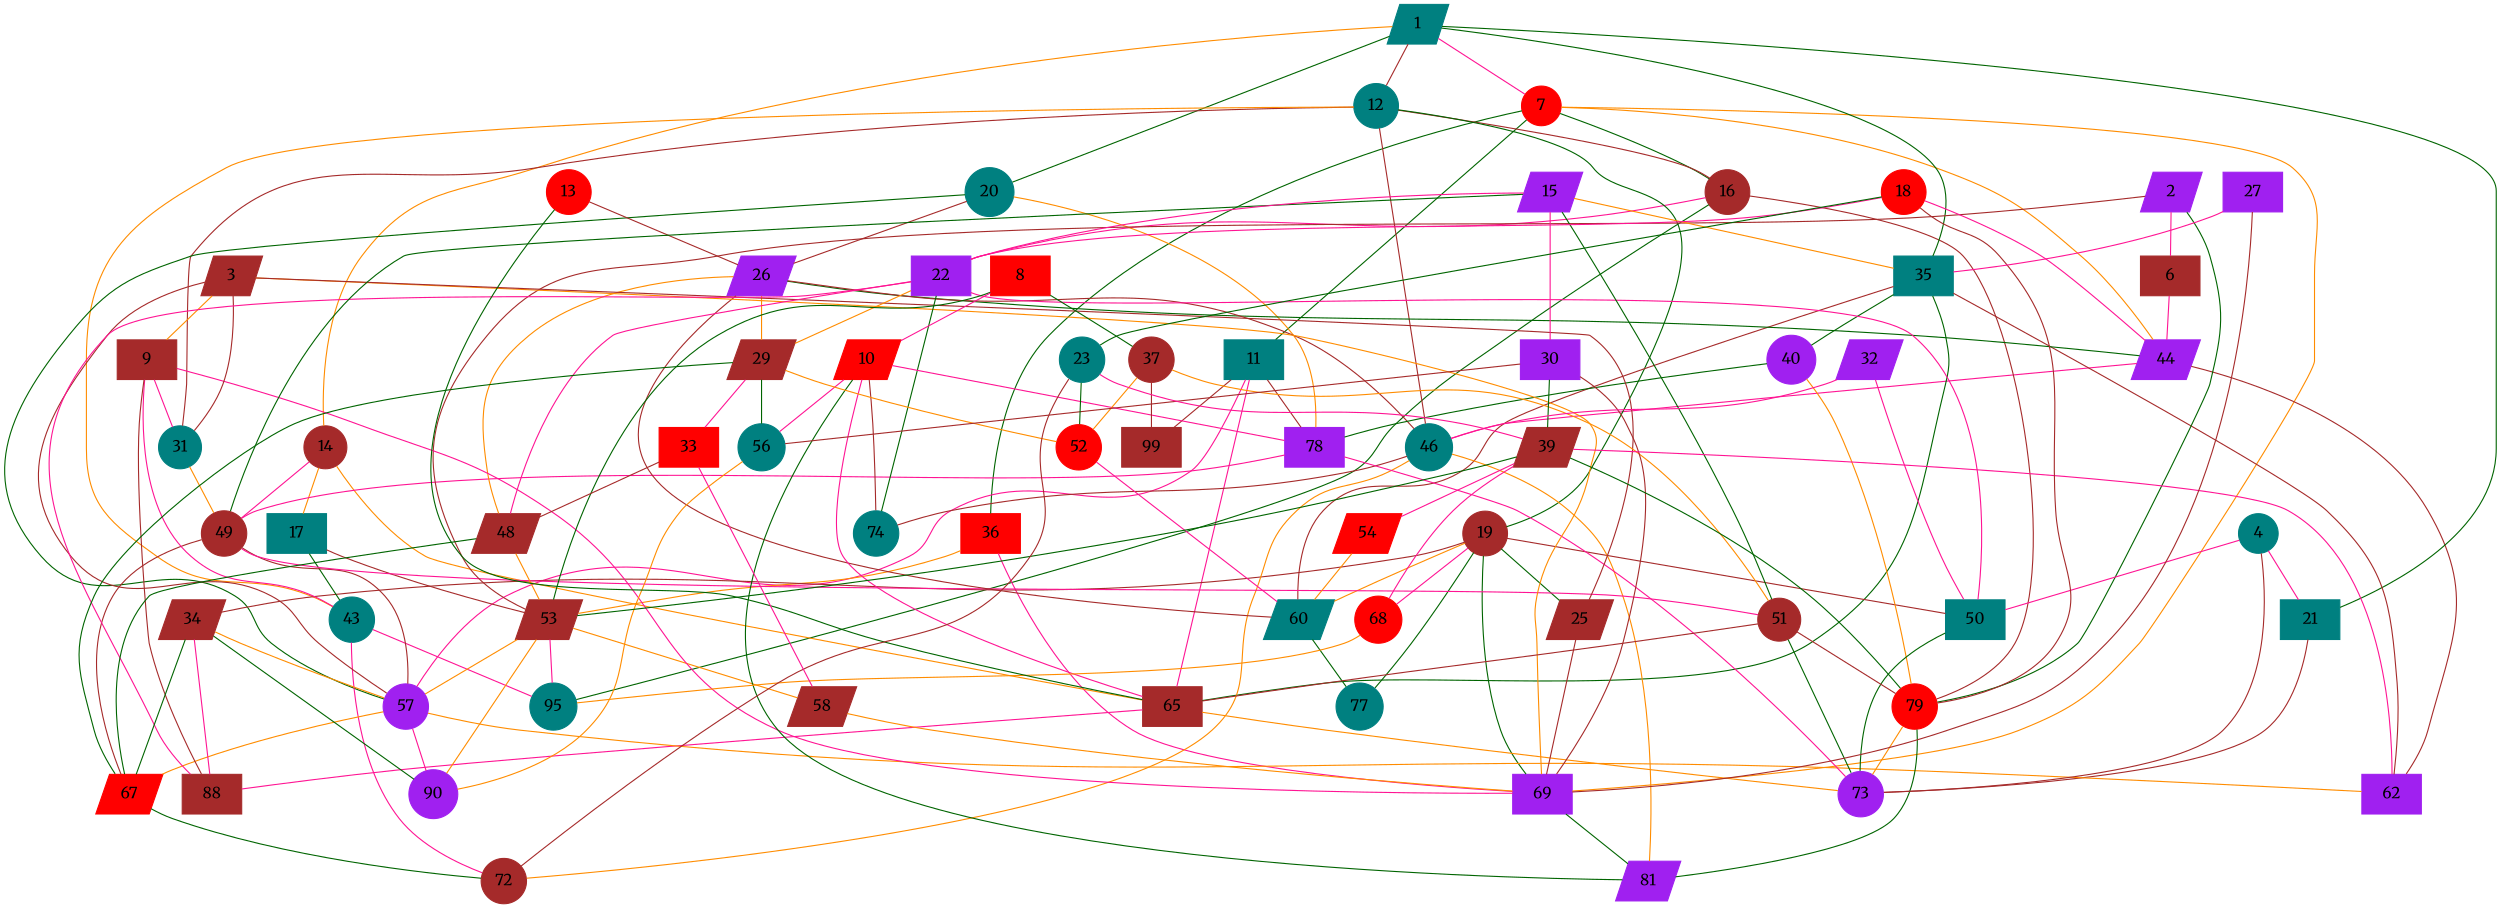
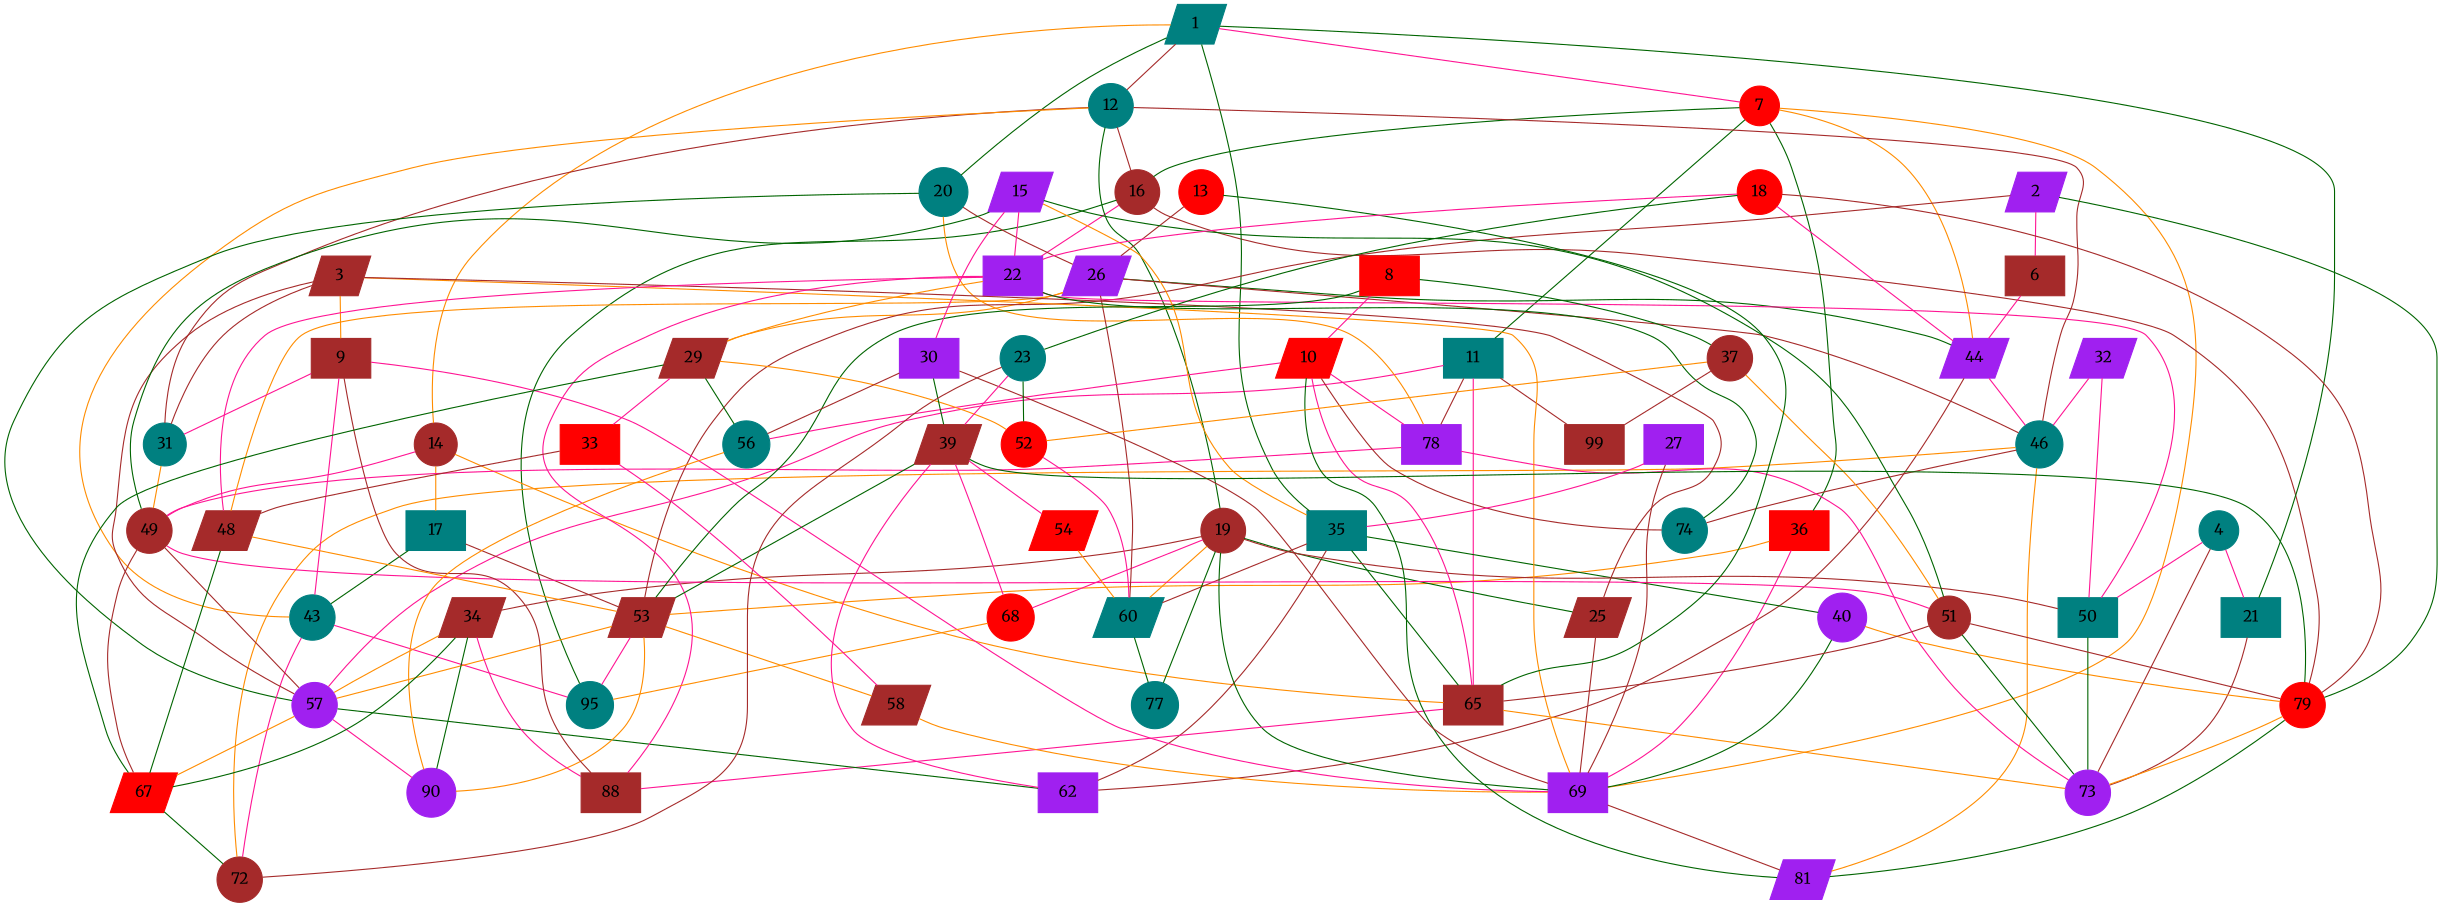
(1502, 403) -> (1751, 735)
(1394, 765) -> (688, 749)
(1597, 839) -> (1694, 838)
